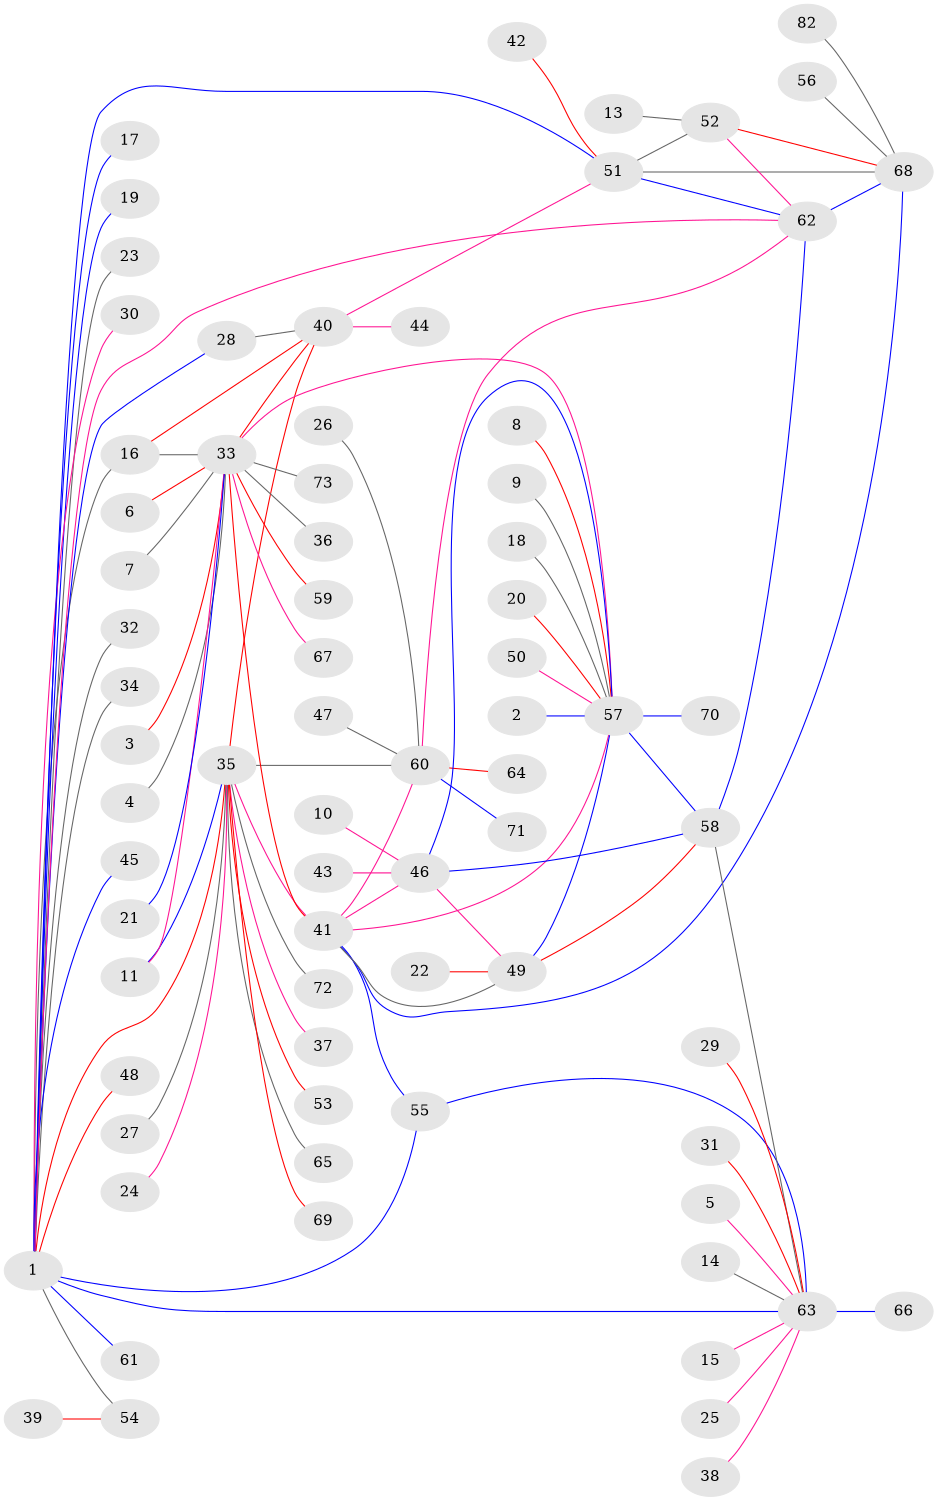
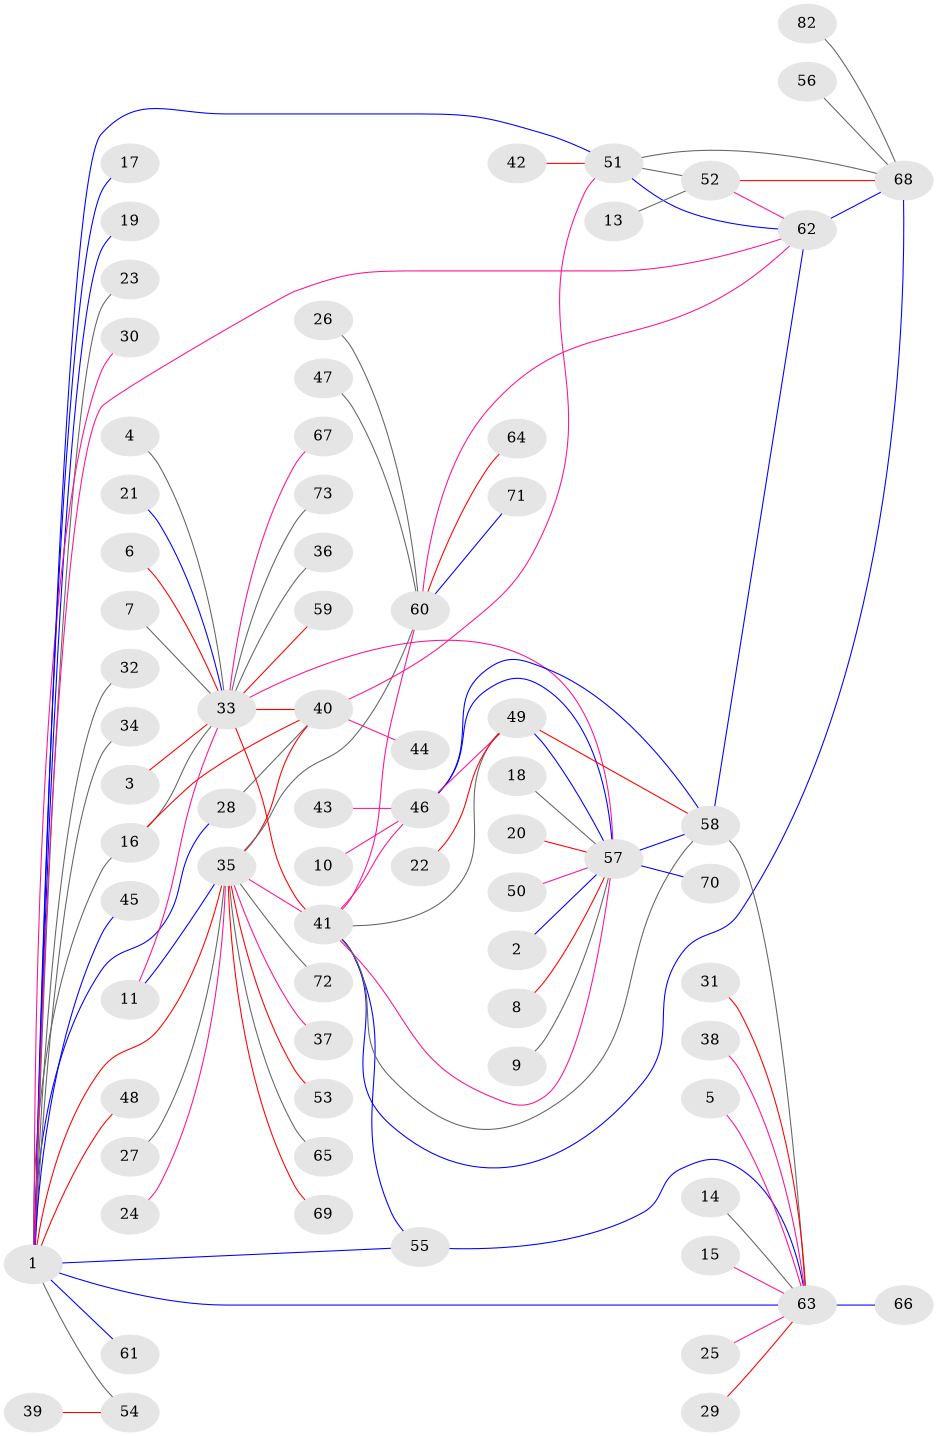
none -> (541, 1113)
